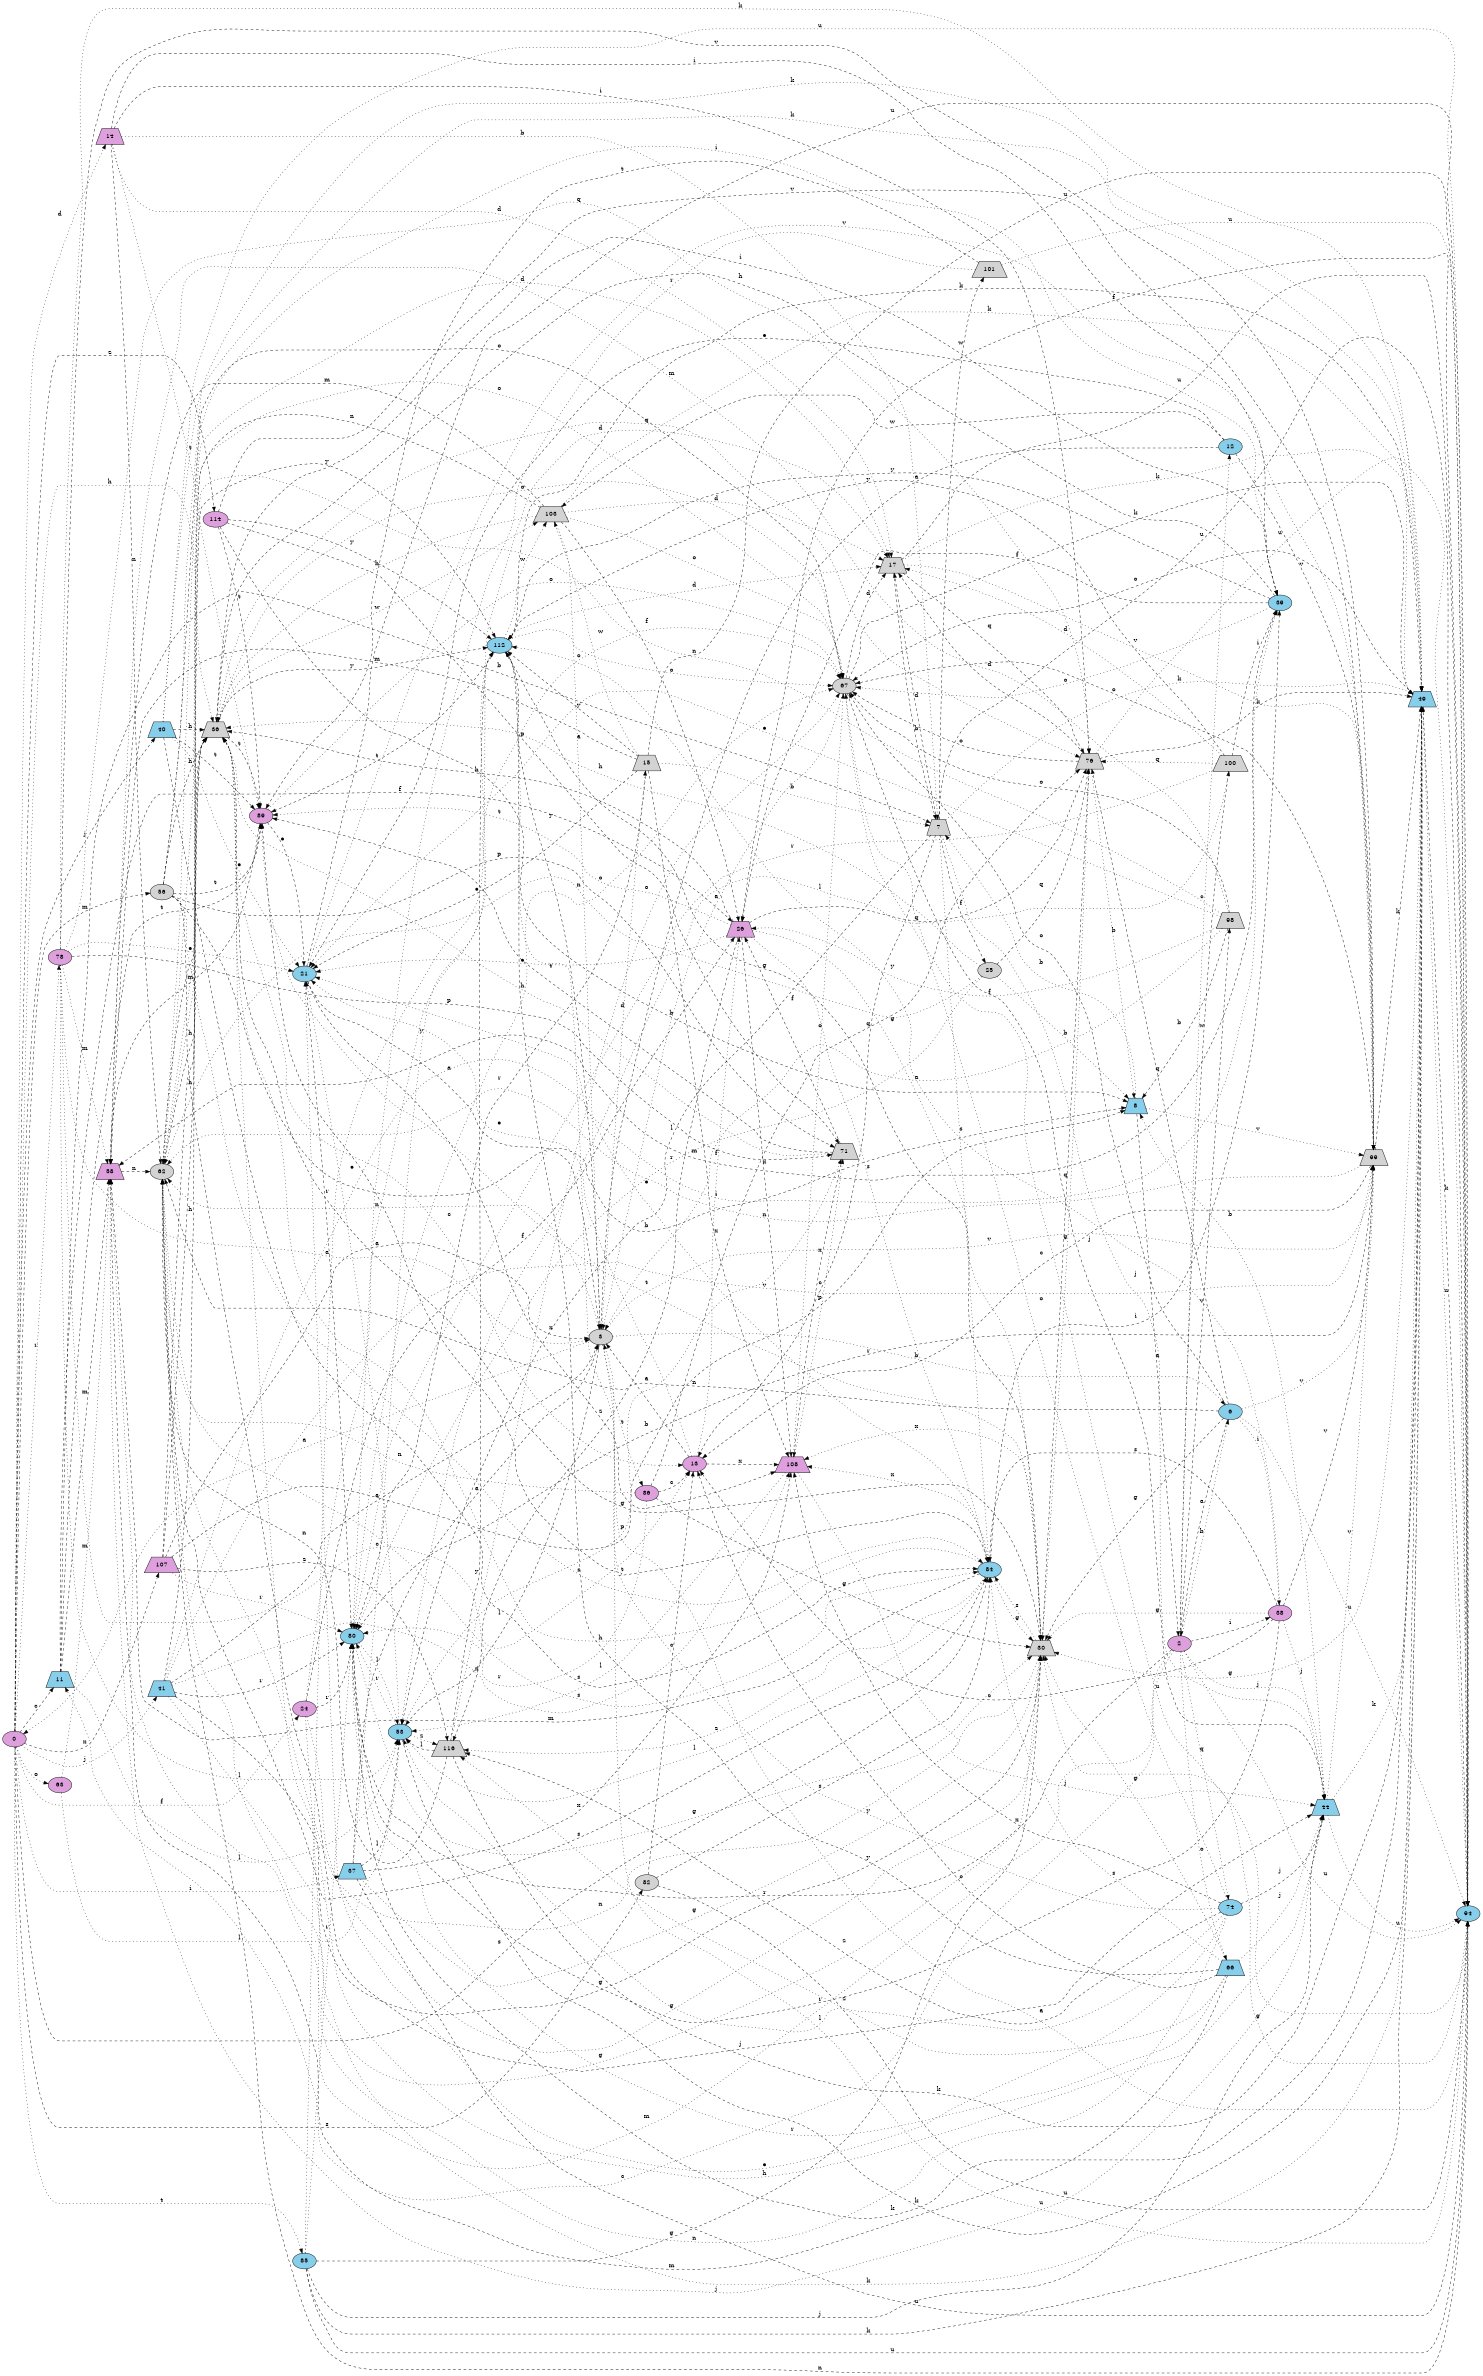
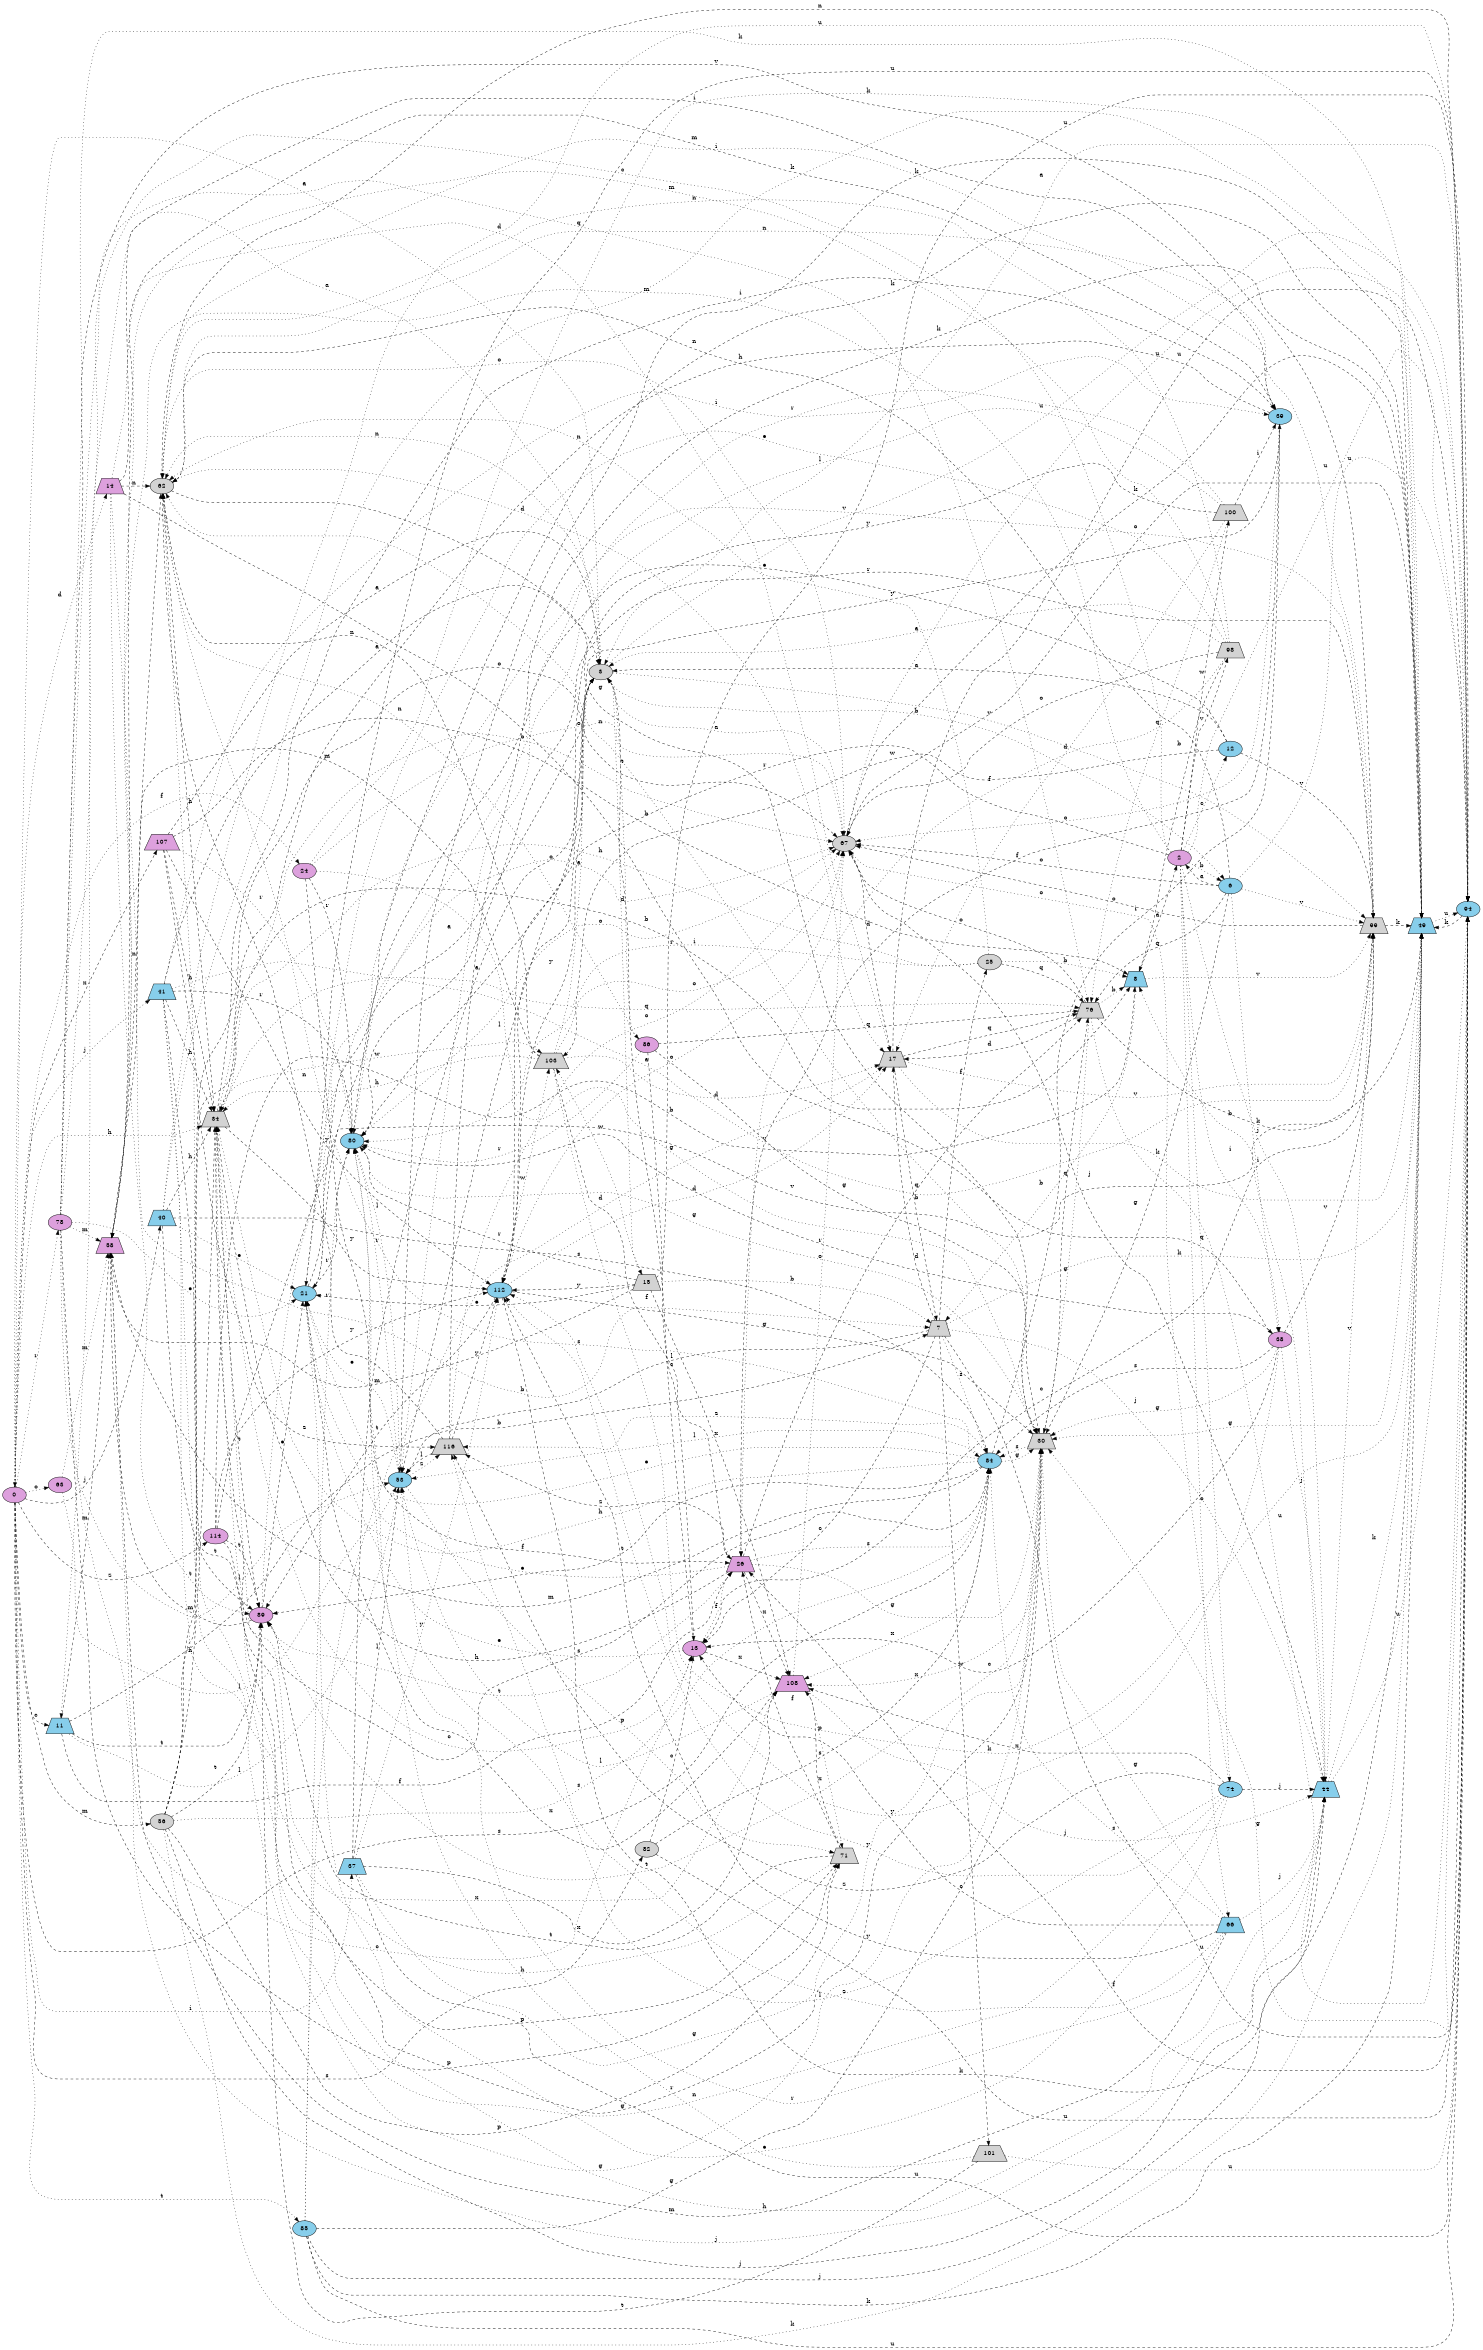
(779, 135) -> (666, 918)
(216, 730) -> (216, 1119)
(1229, 1632) -> (1201, 1093)
